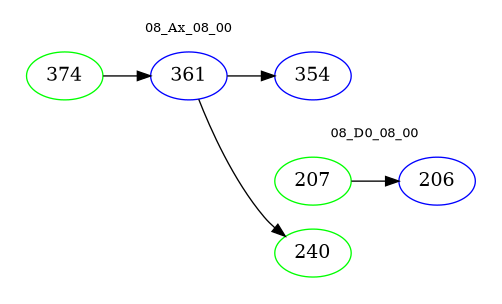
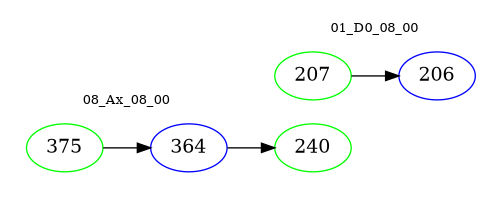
(65, 76) -> (65, 148)
(189, 76) -> (189, 148)
(313, 76) -> none
(375, 134) -> (375, 29)
